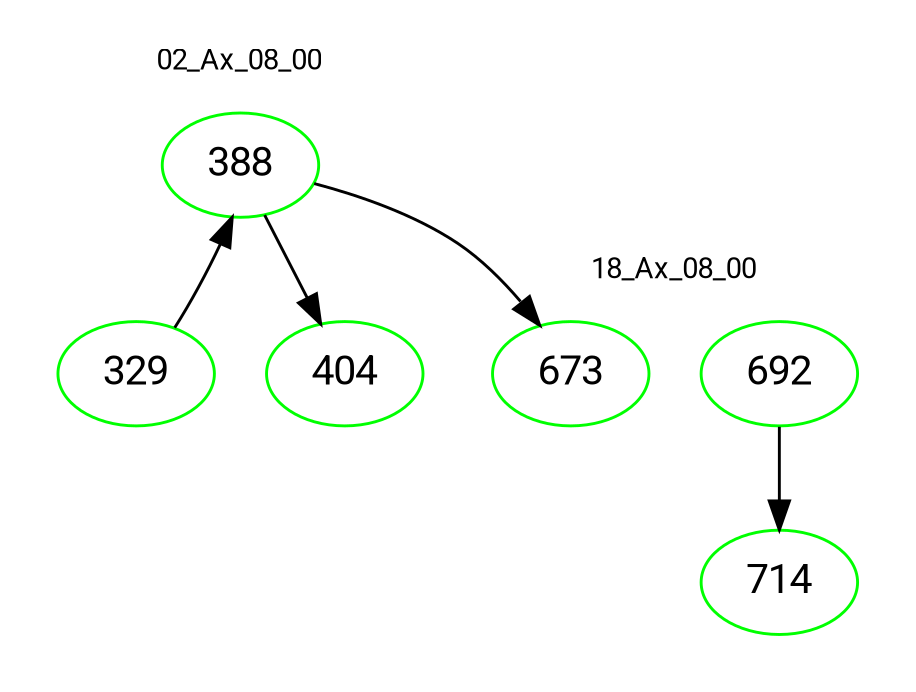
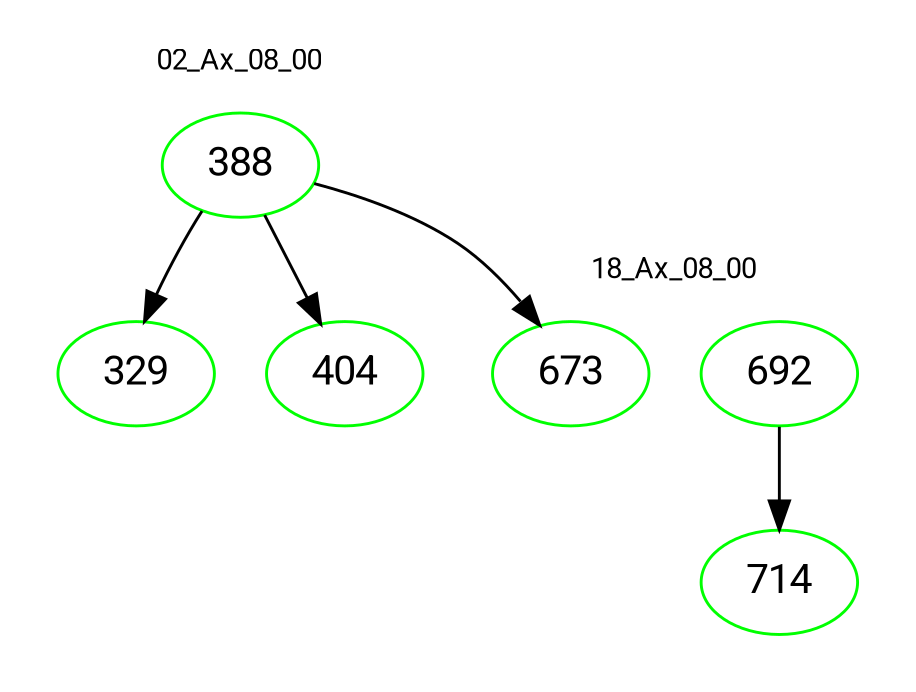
(199, 287) -> (178, 252)
